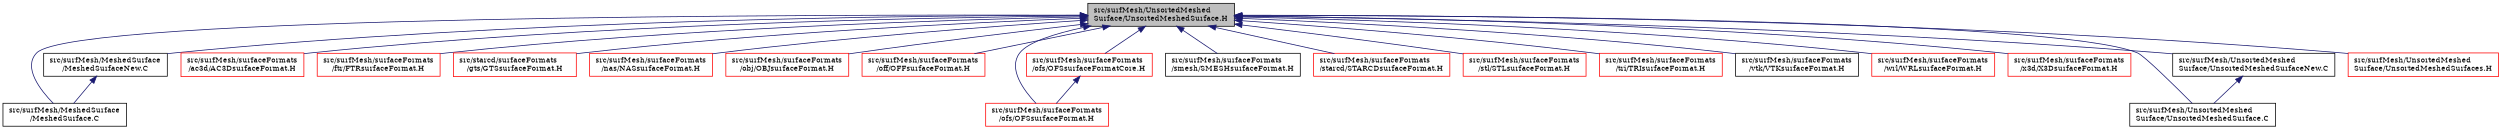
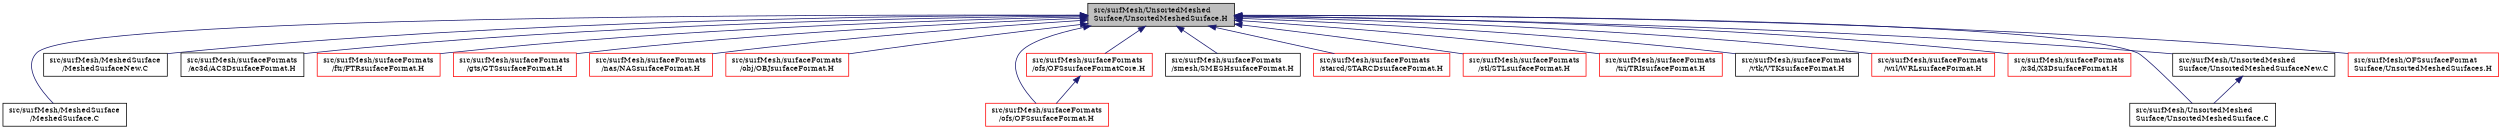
(242, 65) -> (242, 65)
(515, 65) -> (515, 65)
(923, 65) -> none
(2423, 65) -> (2423, 65)
(83, 93) -> none
